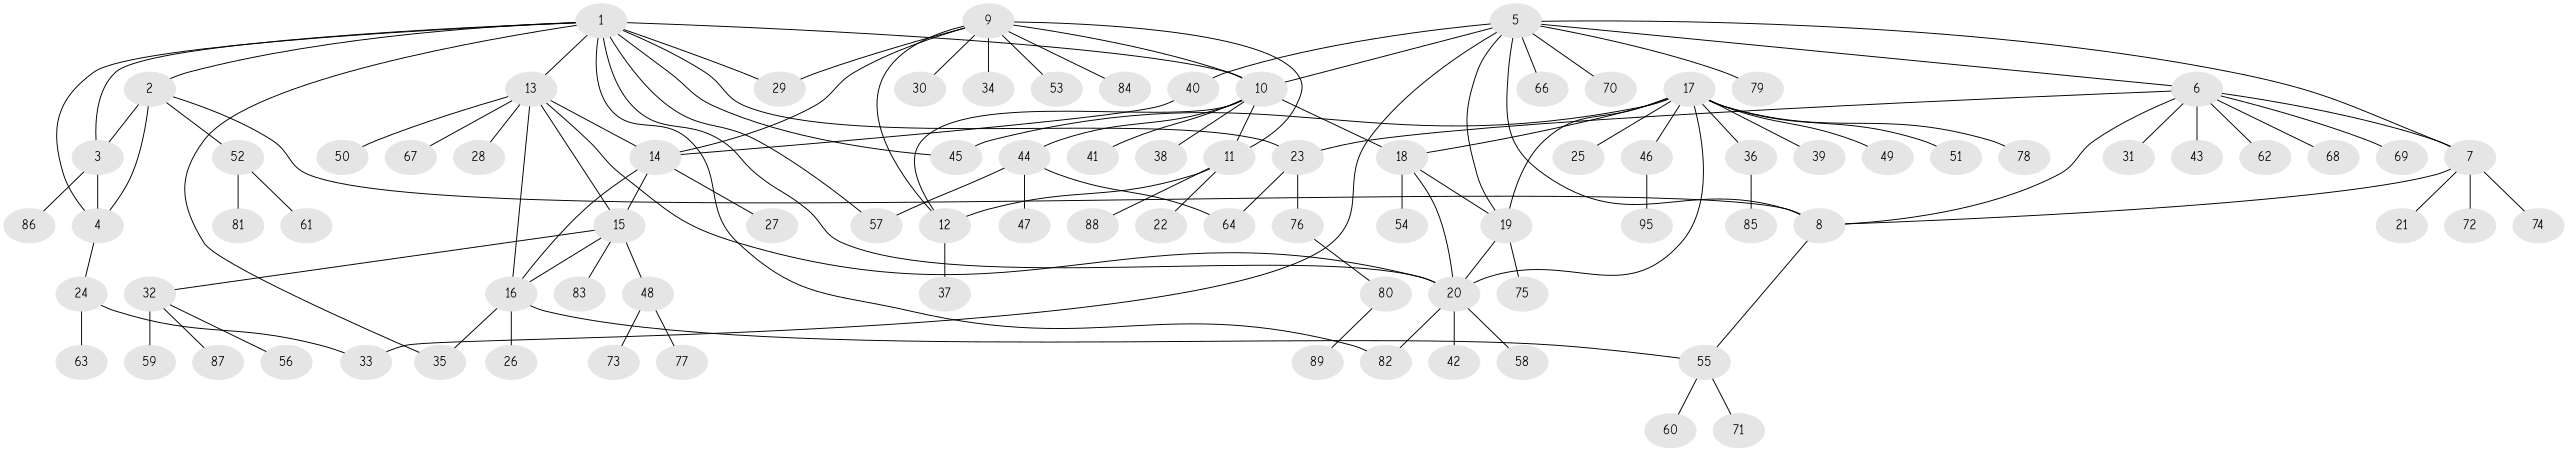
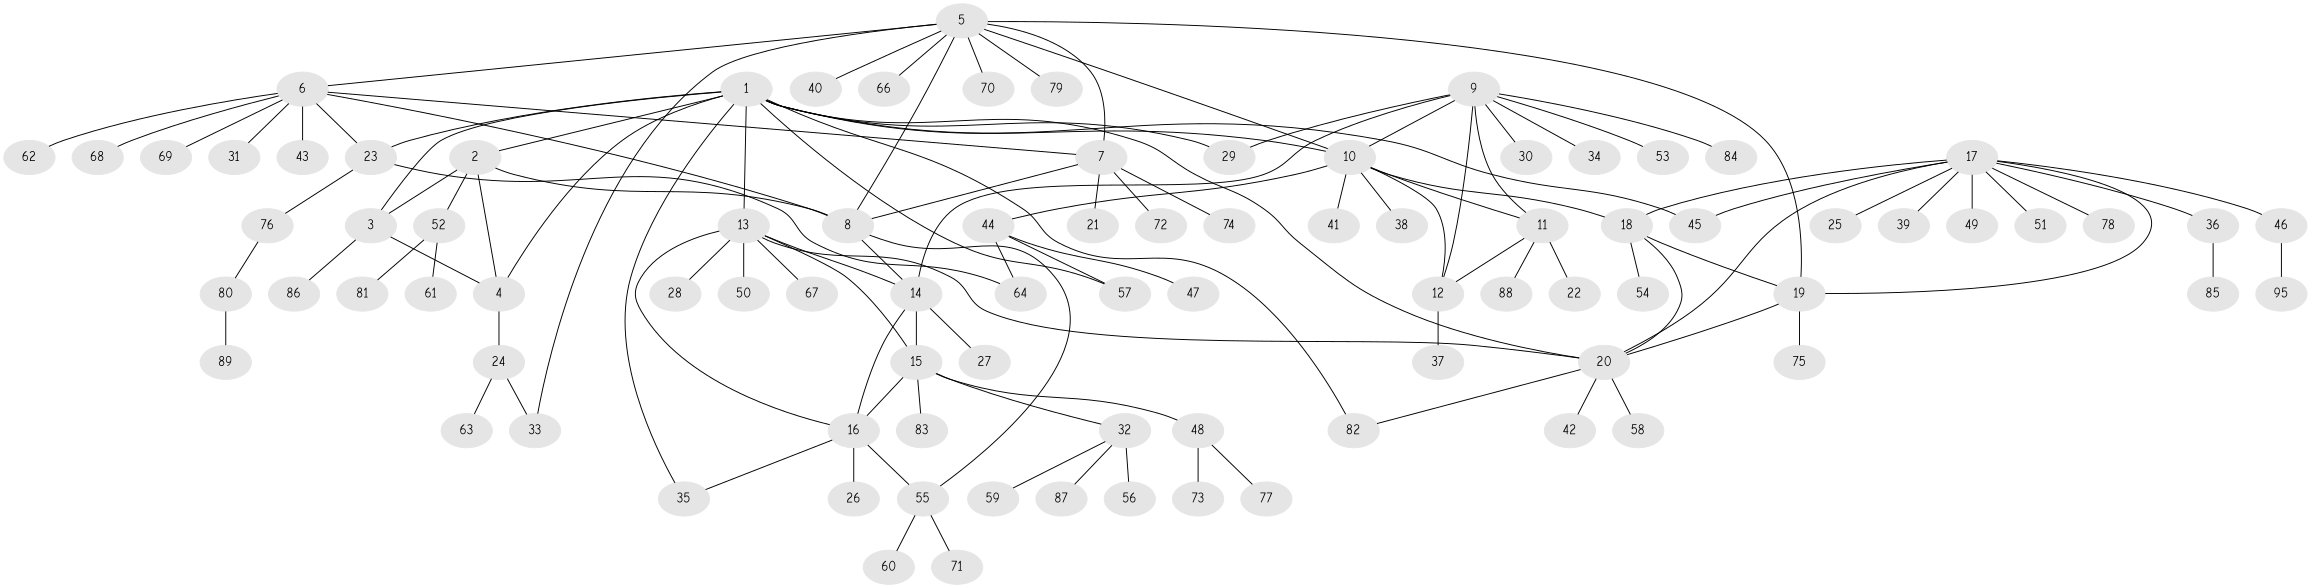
(916, 134) -> (872, 250)
